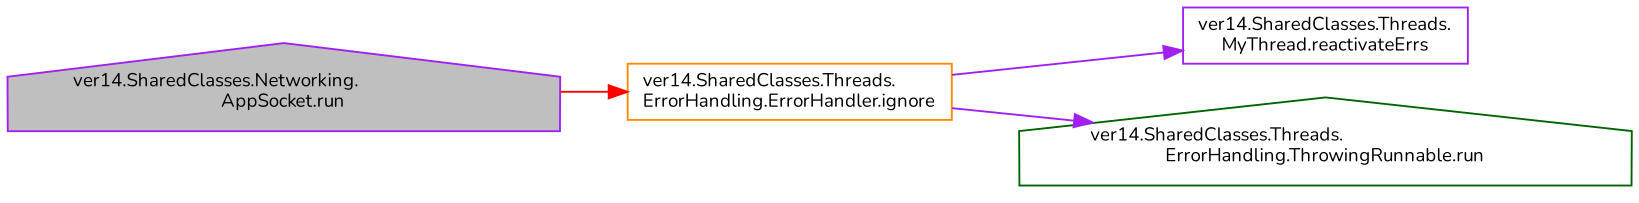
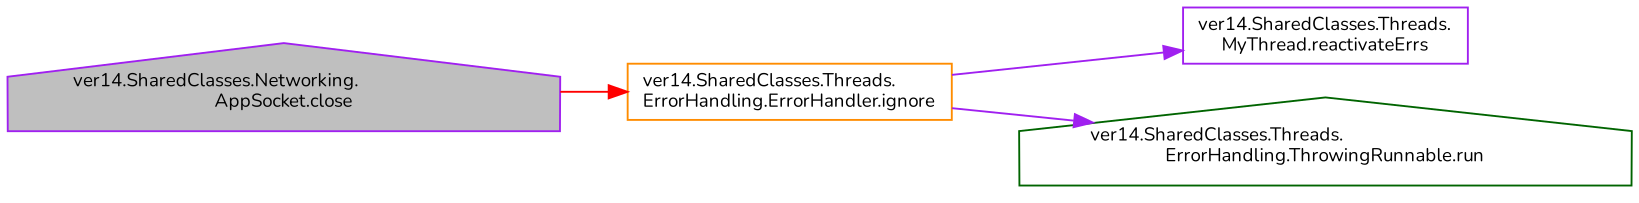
(284, 92) -> (284, 92)
